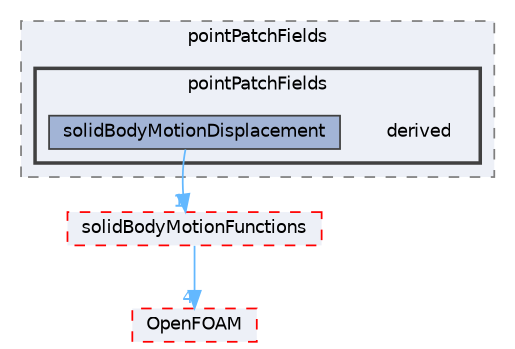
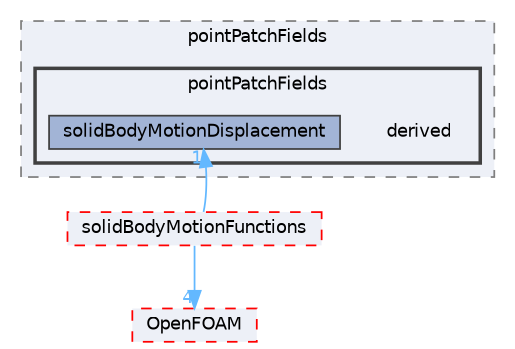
(183, 172) -> (206, 190)
